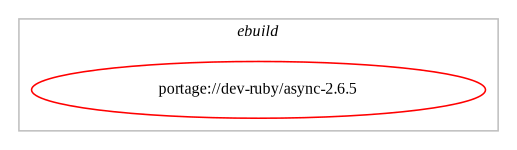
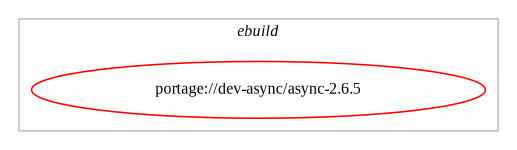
(259, 90) -> (259, 90)
